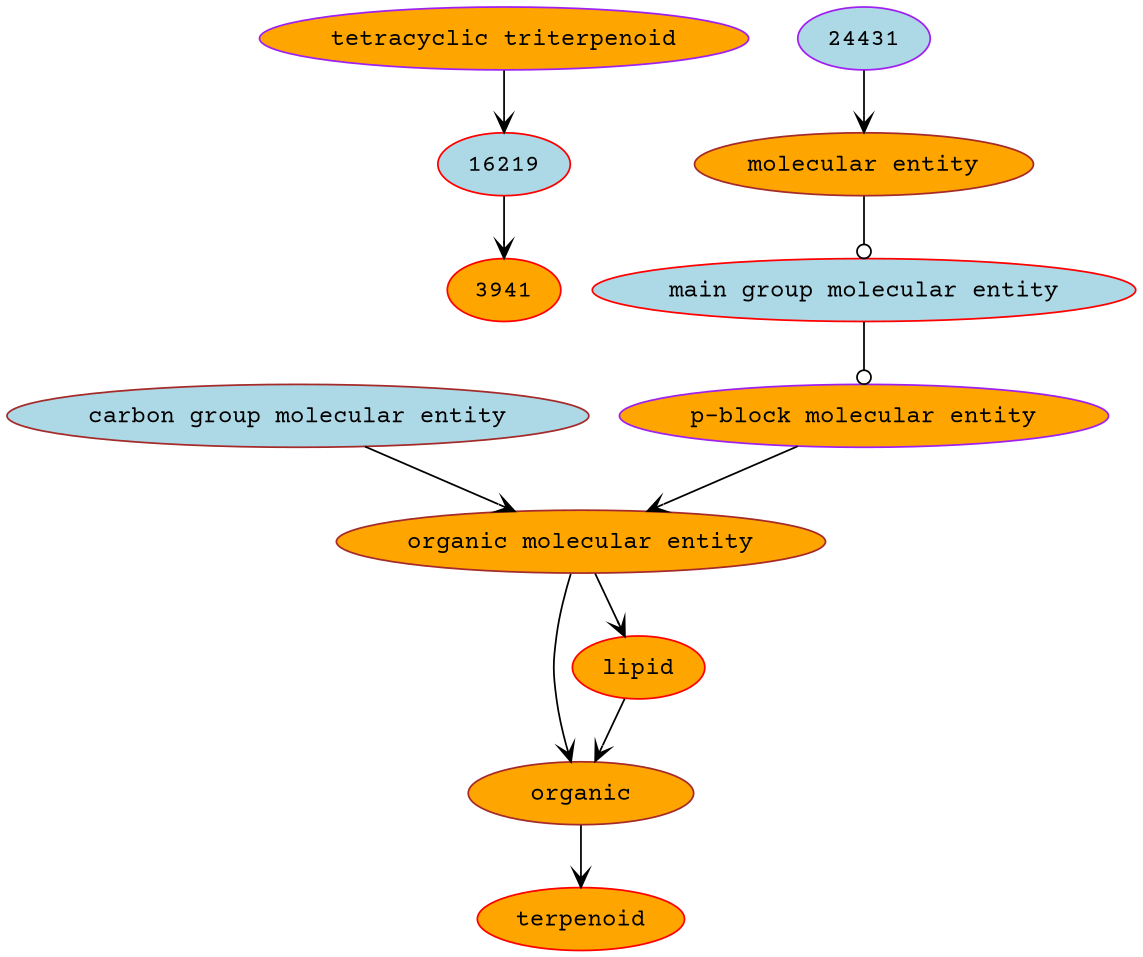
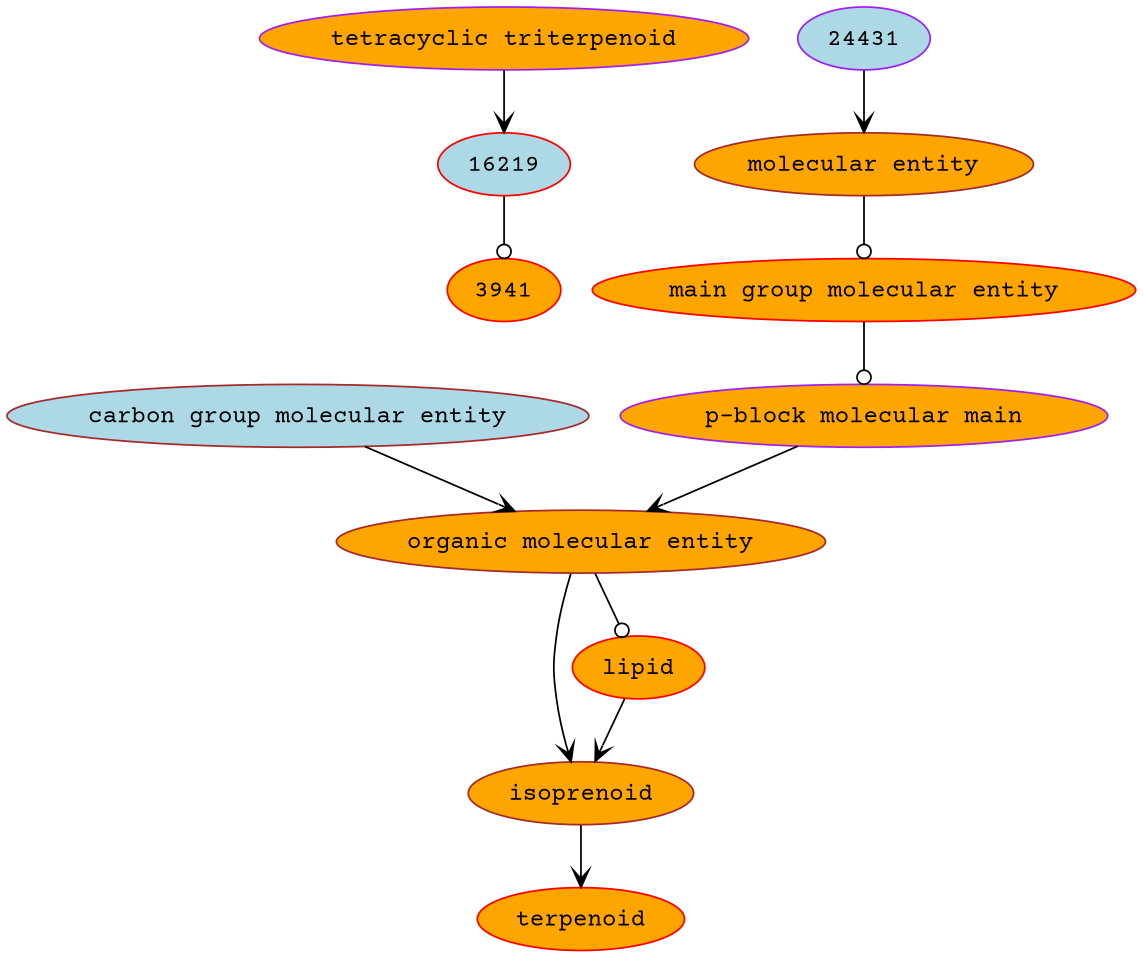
(504, 220) -> (504, 220)
(864, 290) -> (864, 290)
(864, 416) -> (864, 416)
(607, 599) -> (607, 599)
(581, 793) -> (581, 793)
